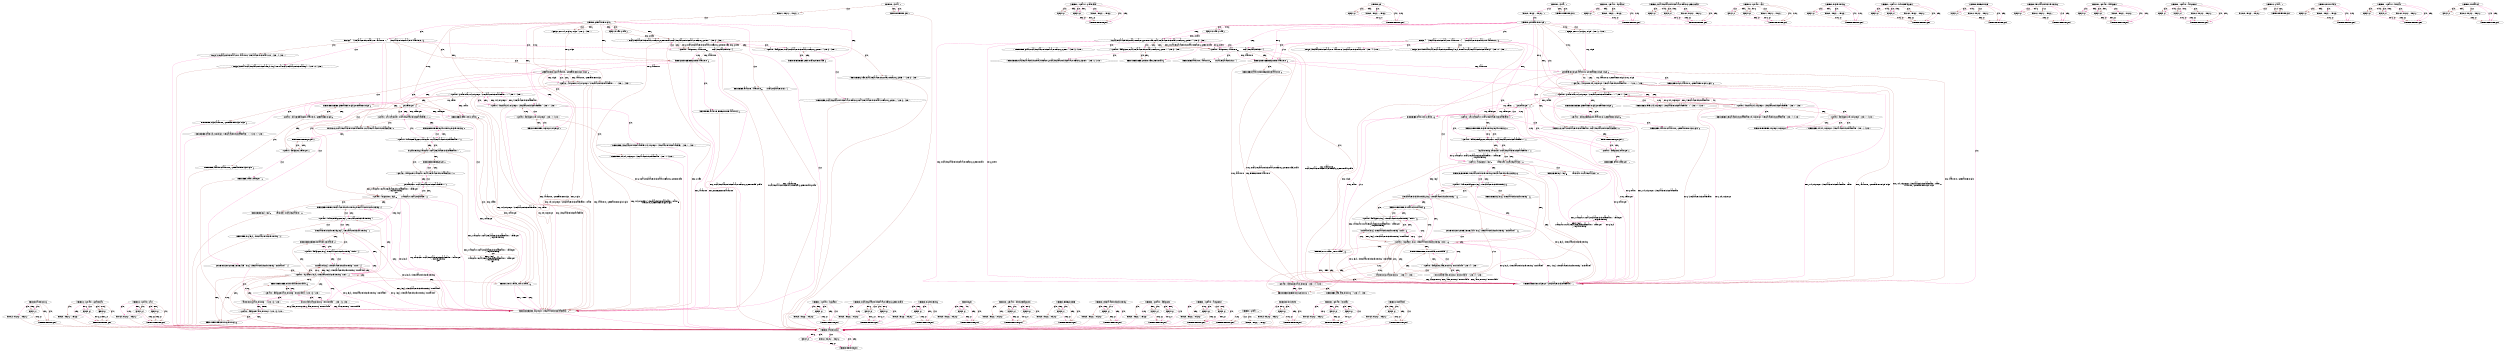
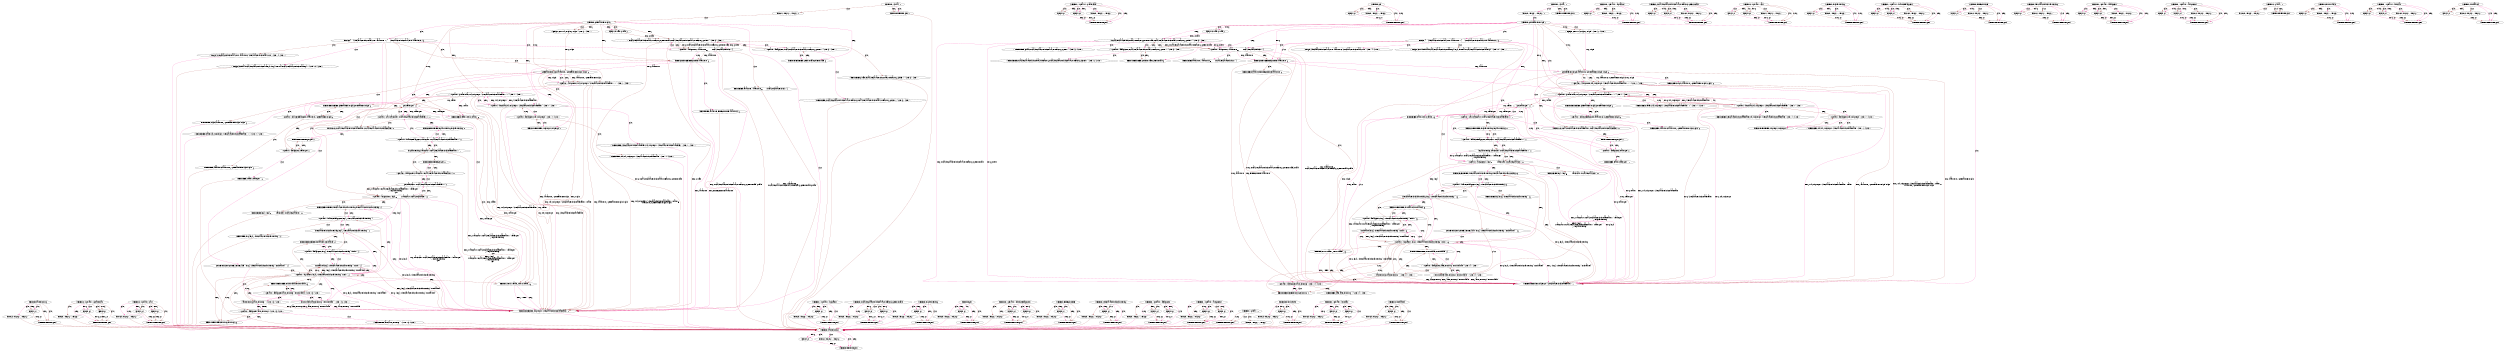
(1328, 289) -> (1328, 289)
none -> (395, 322)
